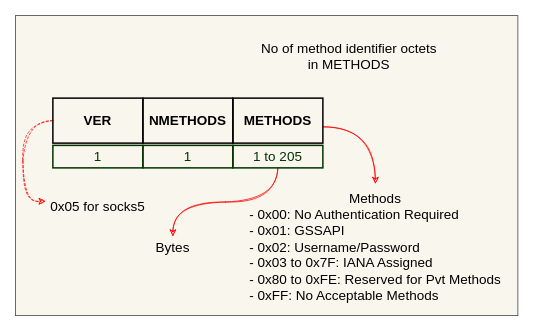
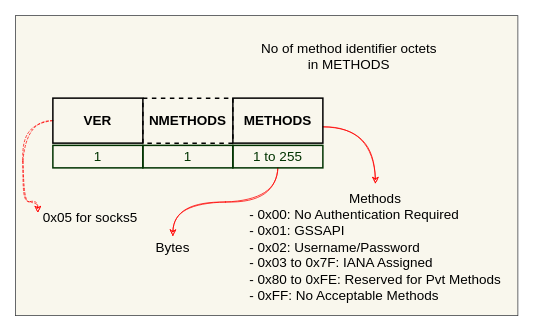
(188, 120) -> (188, 120)
(278, 156) -> (278, 156)
(98, 207) -> (90, 218)
